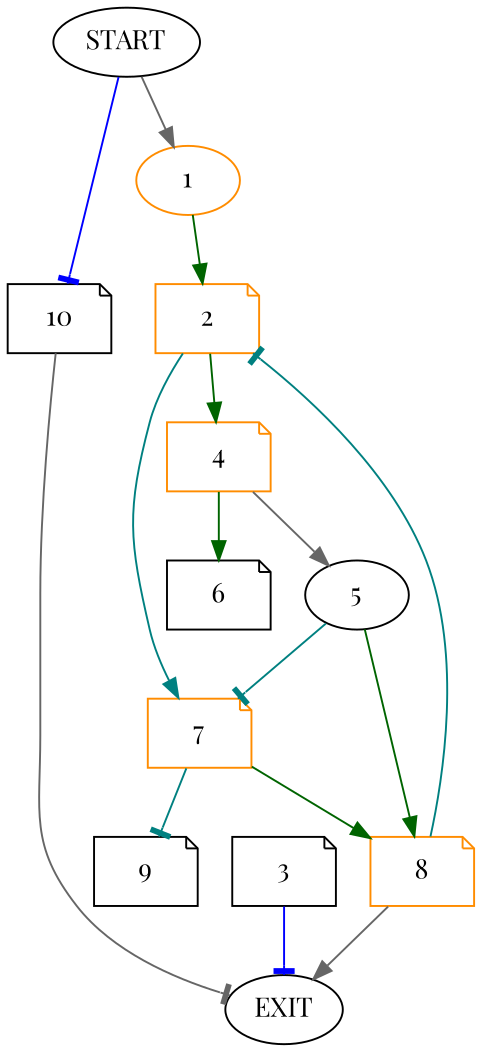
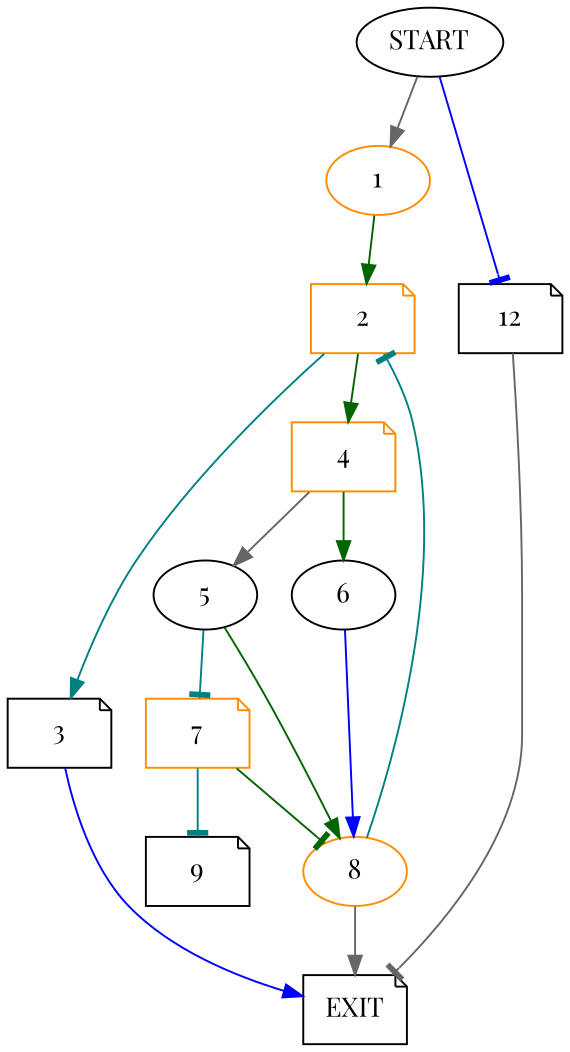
(60, 319) -> (511, 319)
(133, 515) -> (180, 502)
(219, 595) -> (344, 595)
none -> (349, 723)
(303, 797) -> (277, 803)
(422, 871) -> (355, 871)
(284, 936) -> (138, 915)
(284, 1010) -> (355, 1010)
